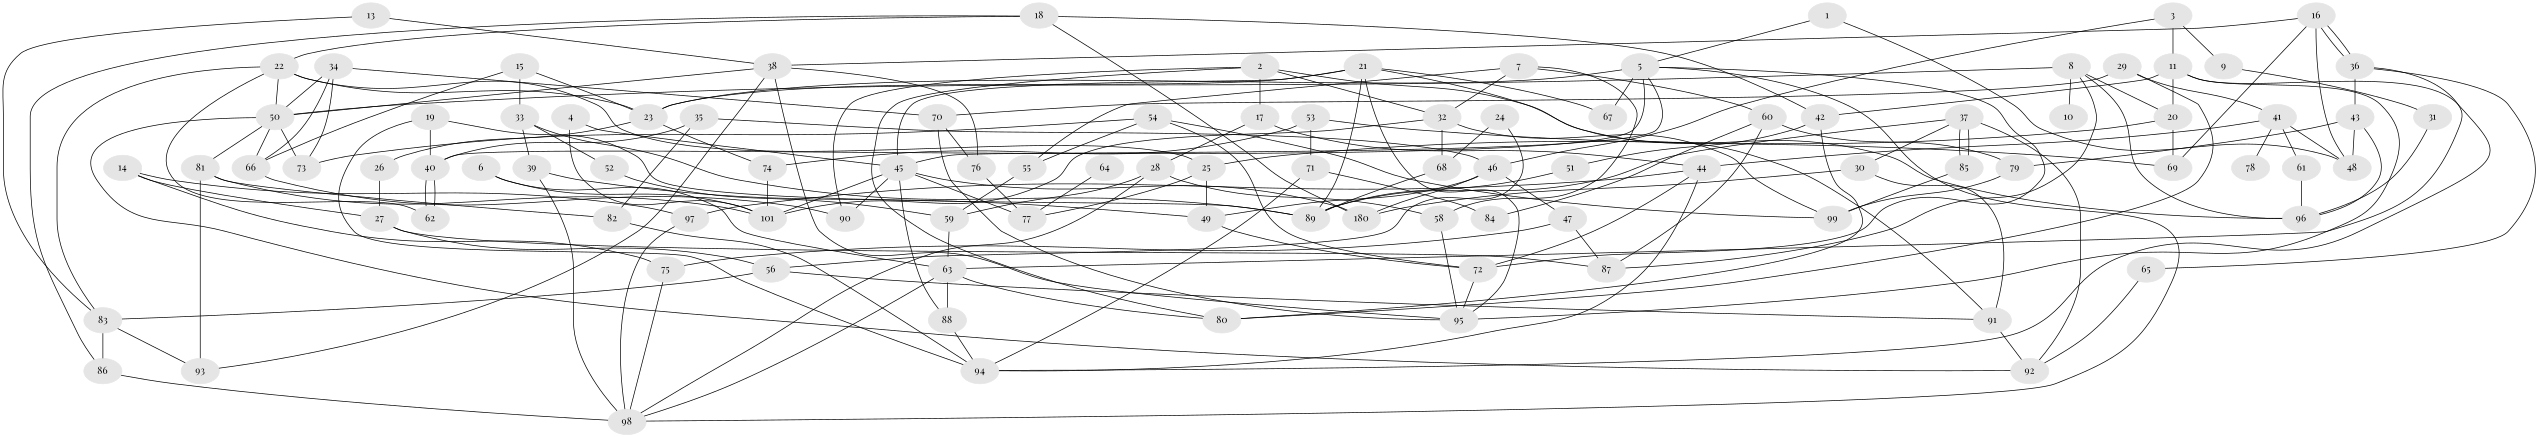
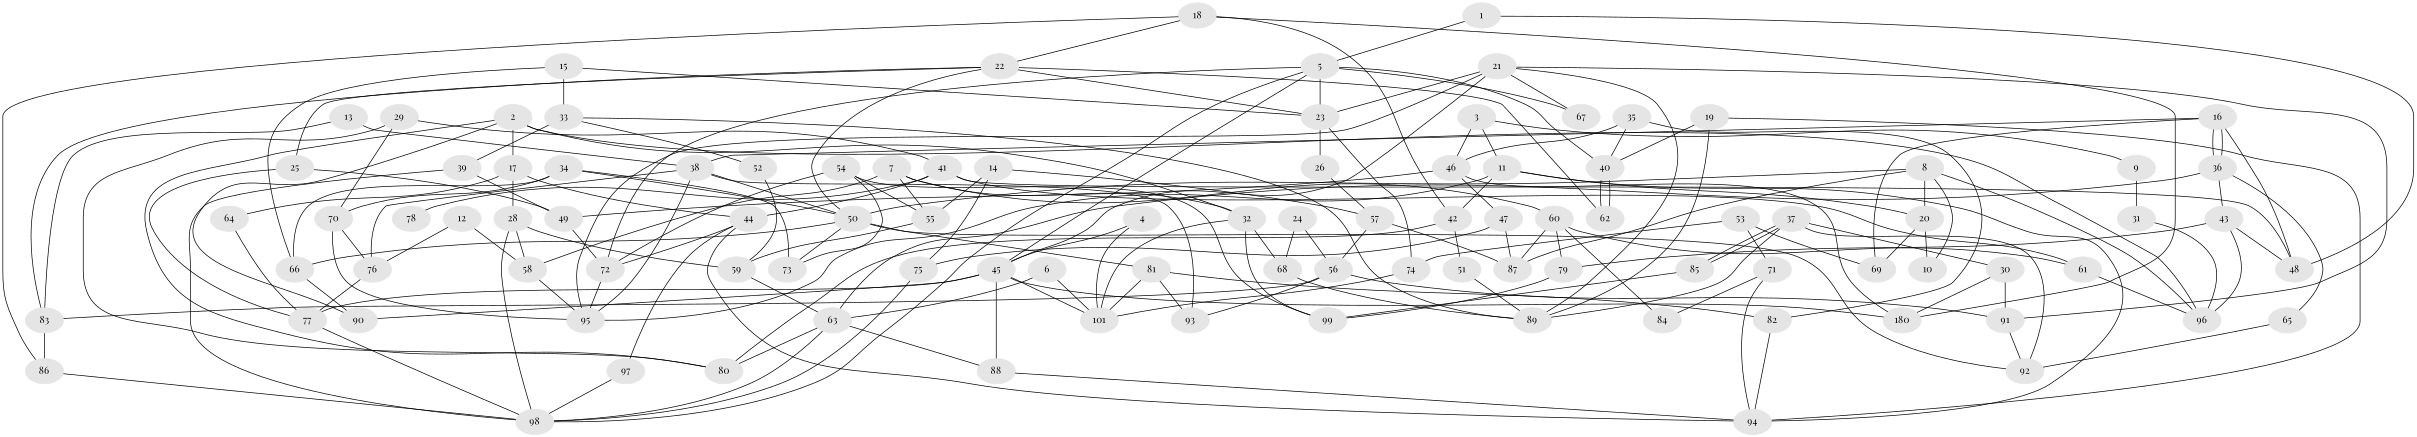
(1690, 143) -> (1926, 242)
(406, 193) -> (962, 193)
none -> (373, 198)
(379, 219) -> (1375, 219)
none -> (462, 219)
none -> (1691, 251)
(151, 346) -> (1264, 298)
none -> (421, 372)
